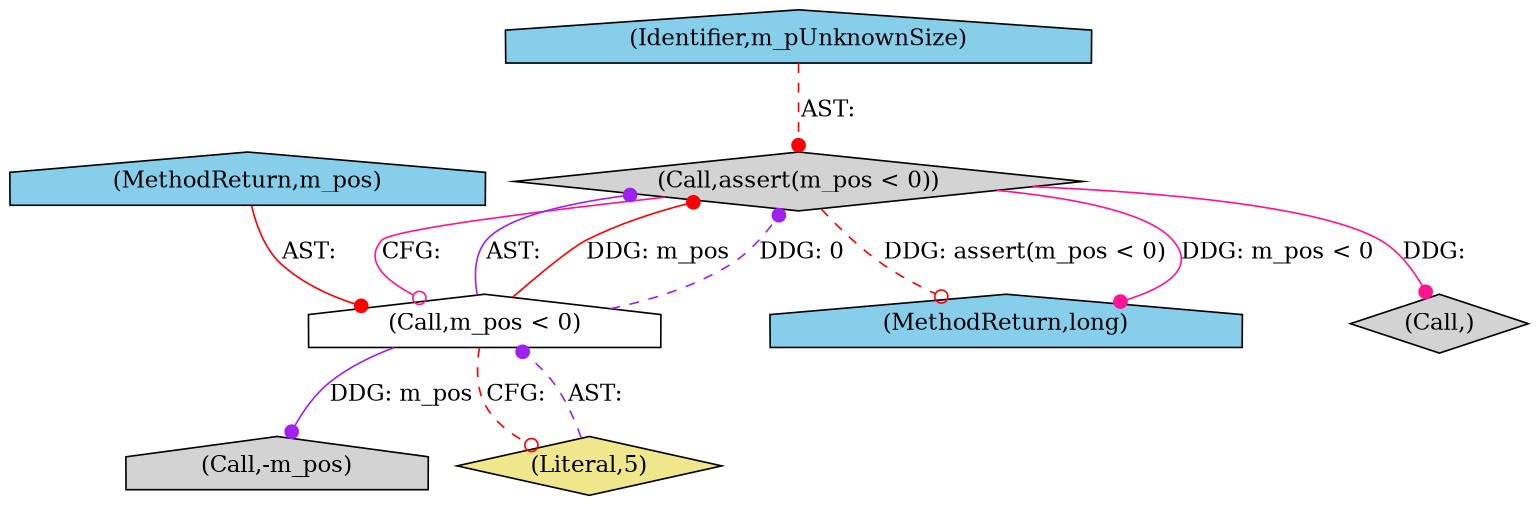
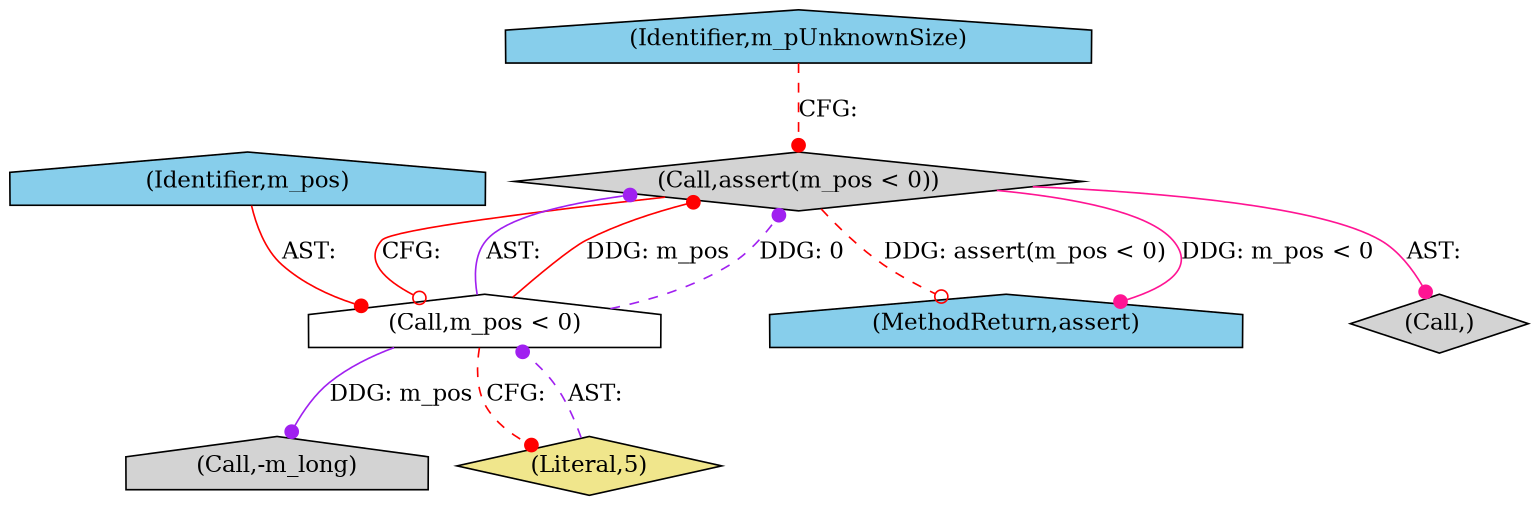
(832, 110) -> (832, 110)
(248, 181) -> (248, 181)
(486, 219) -> (486, 219)
(1438, 253) -> (1438, 253)
(1006, 324) -> (1006, 324)
(485, 404) -> (485, 404)
(277, 466) -> (277, 466)
